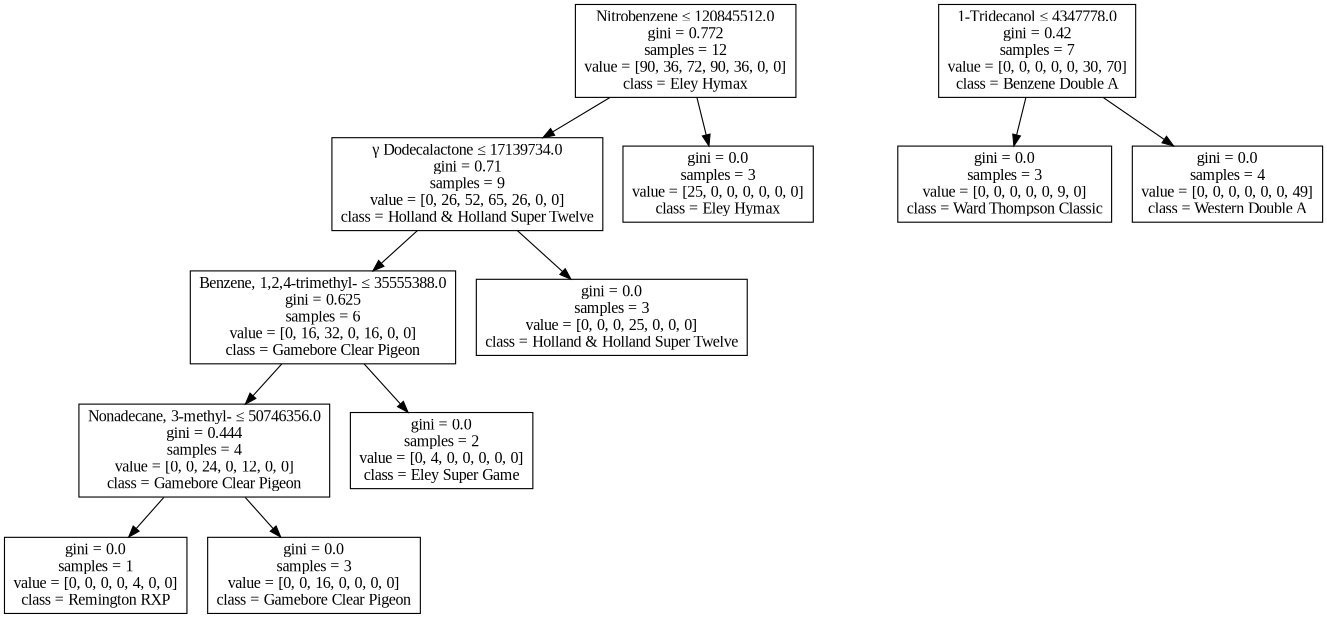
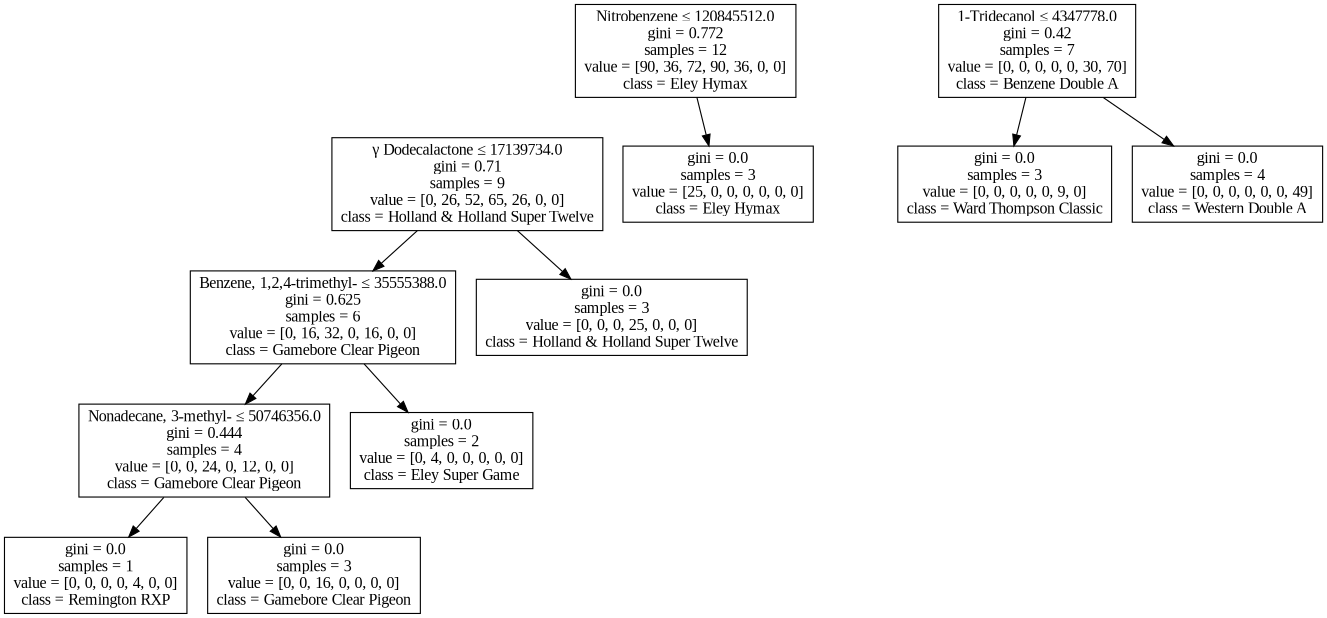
(581, 115) -> none
